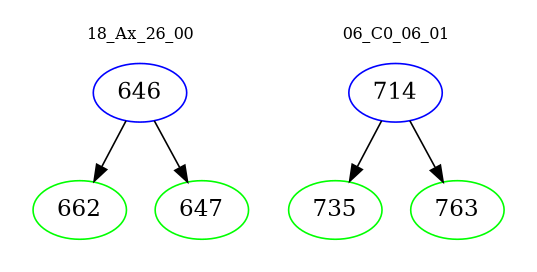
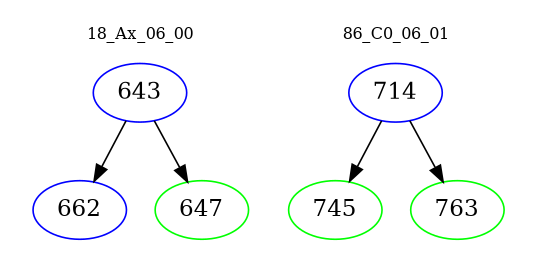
(141, 35) -> (141, 35)
(396, 35) -> (396, 35)
(140, 93) -> (140, 93)
(80, 210) -> (80, 210)
(335, 210) -> (335, 210)
